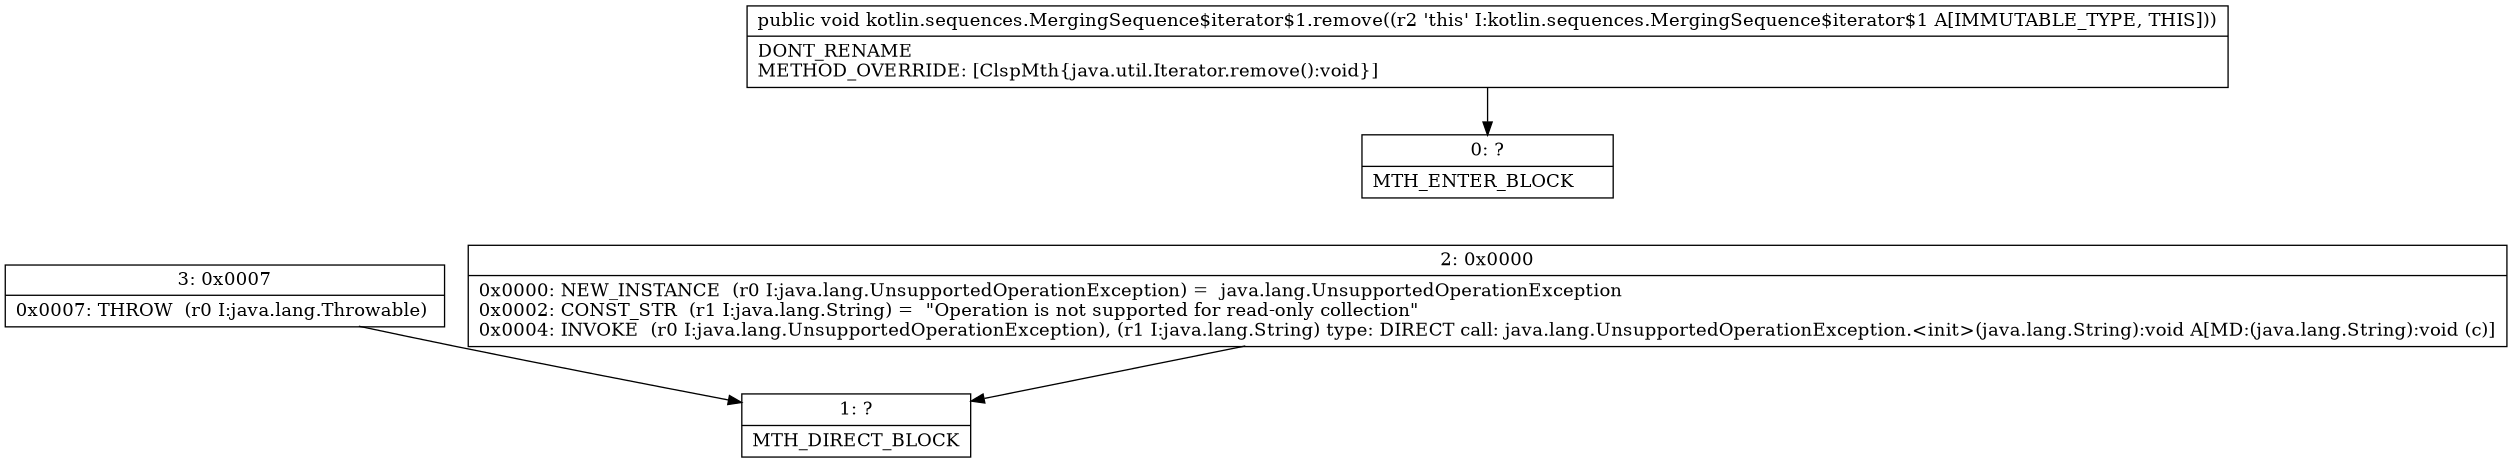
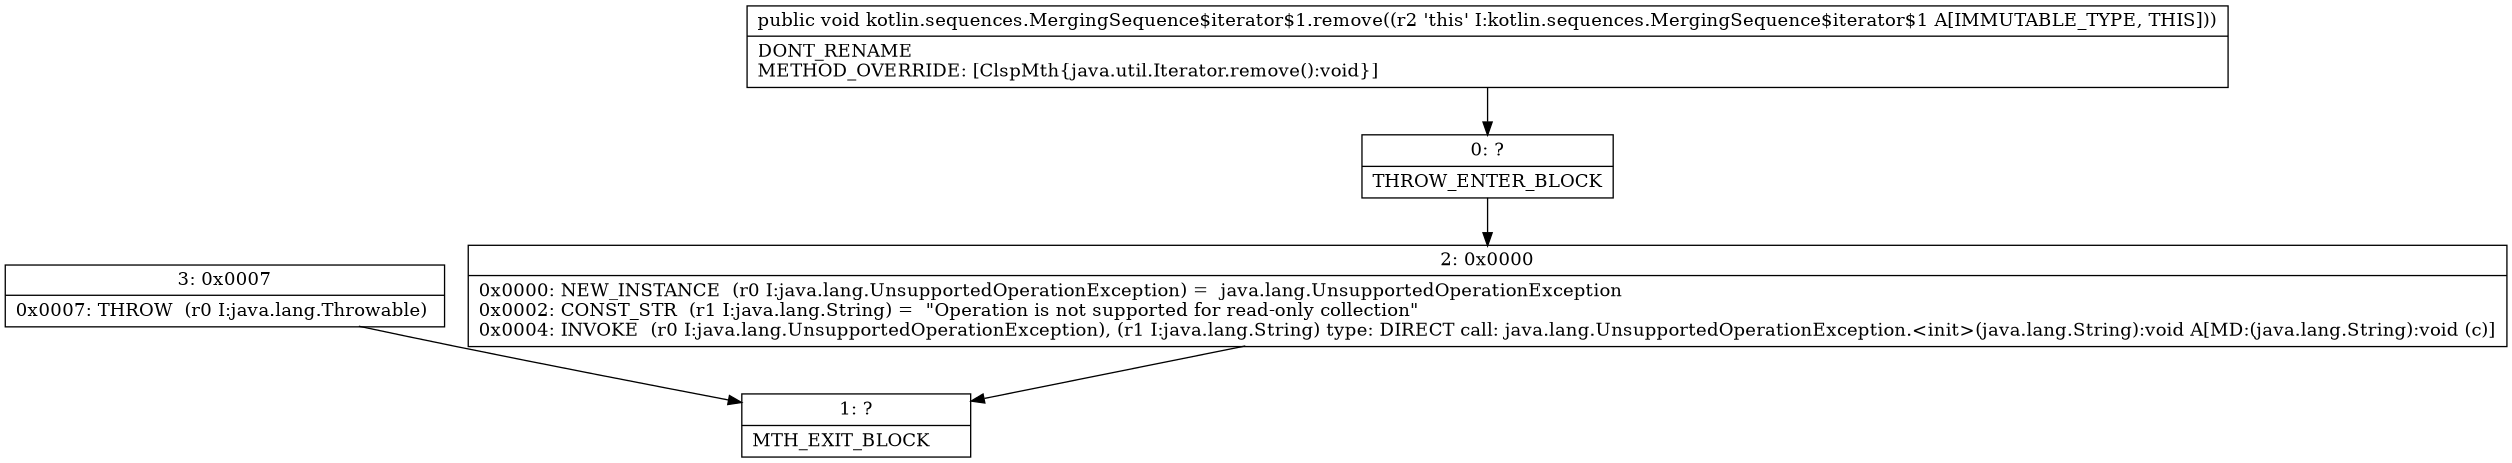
(1474, 182) -> (1488, 182)
none -> (1488, 215)
(856, 441) -> (842, 441)
